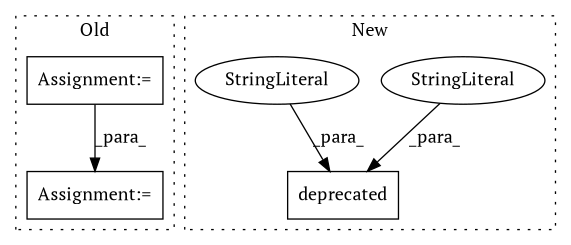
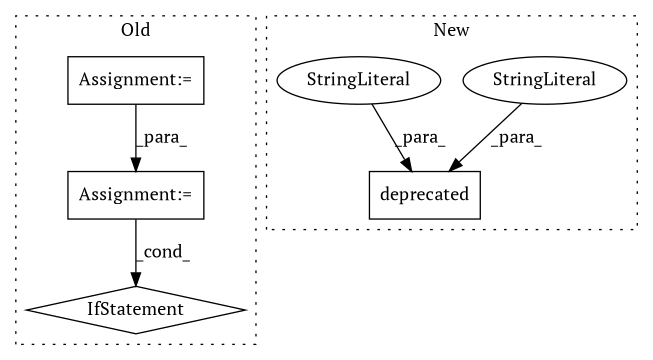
none -> (136, 310)
